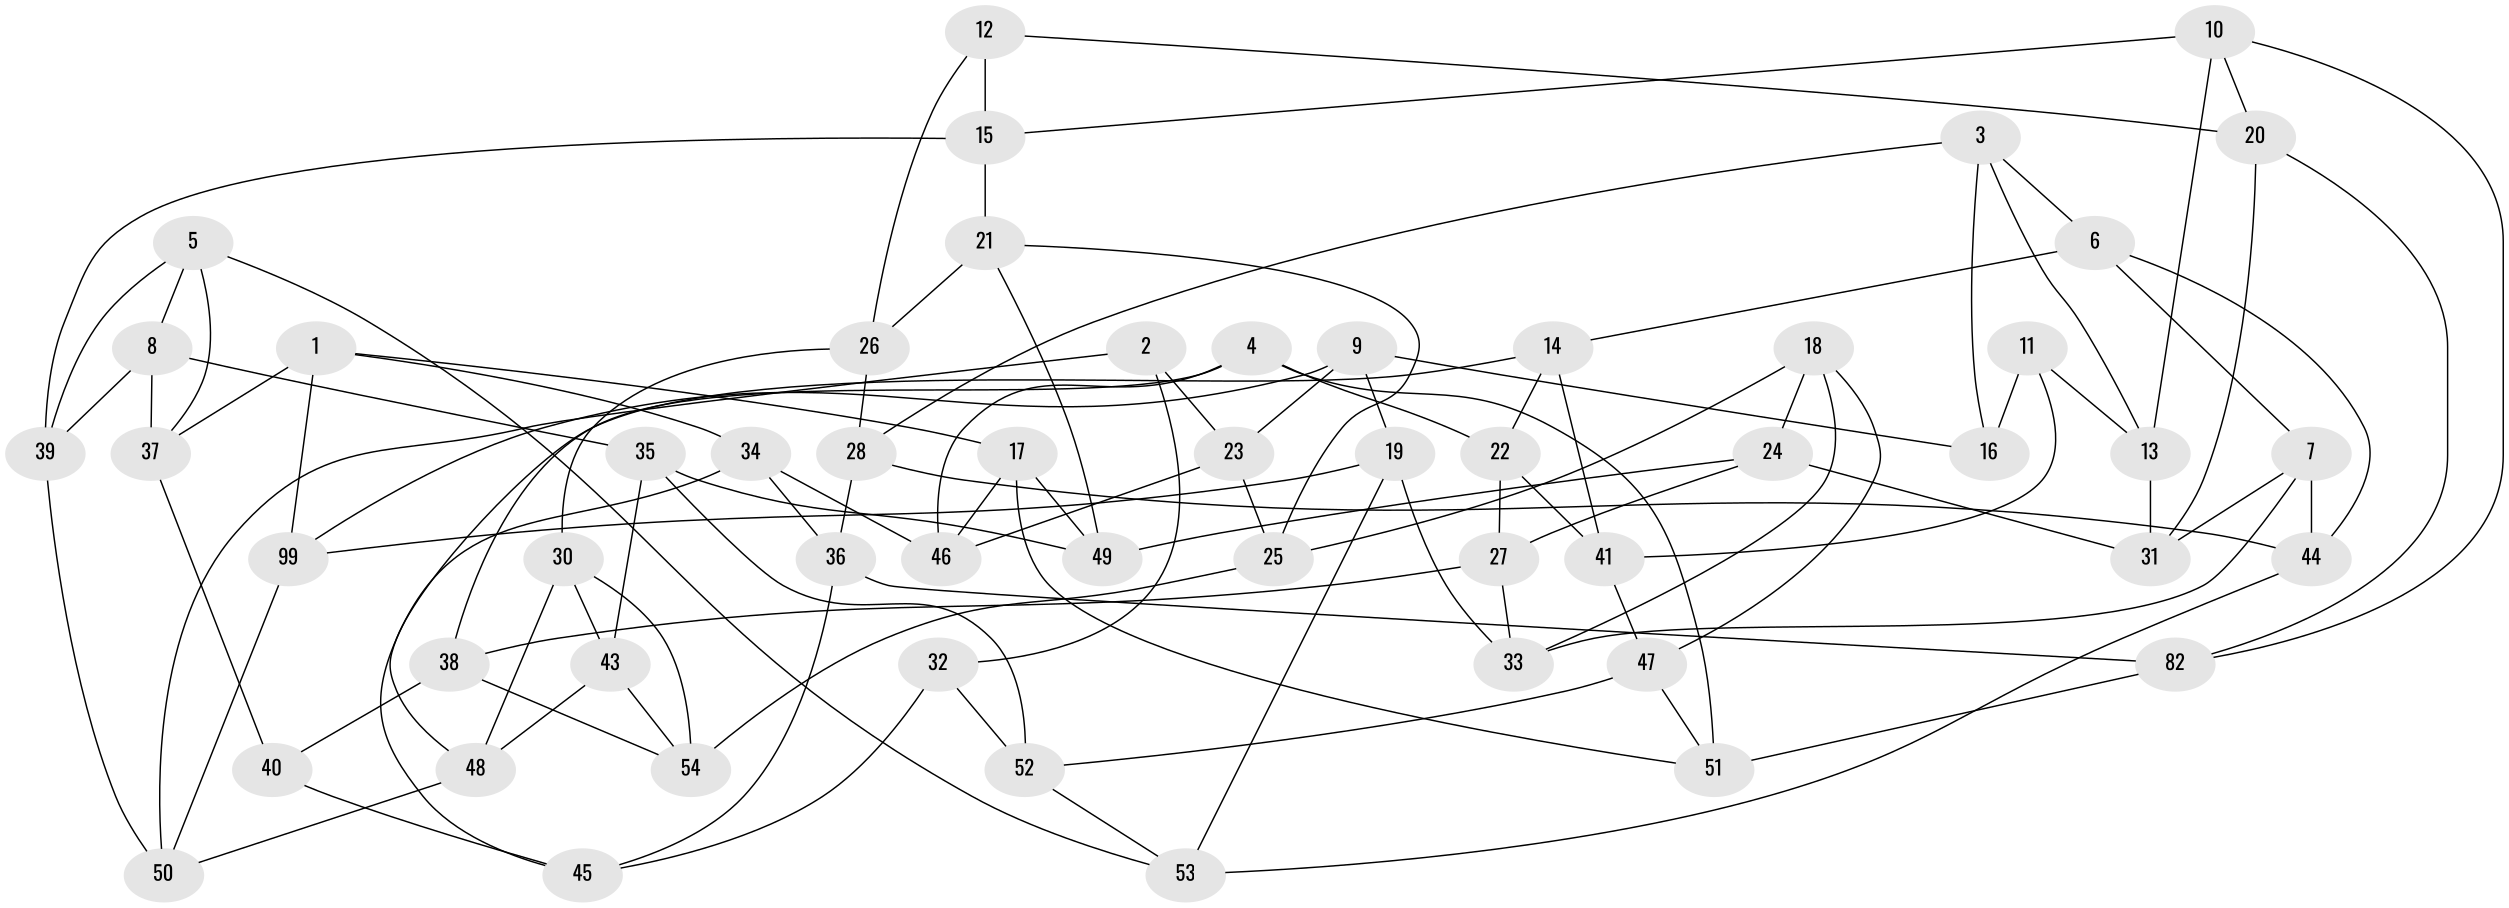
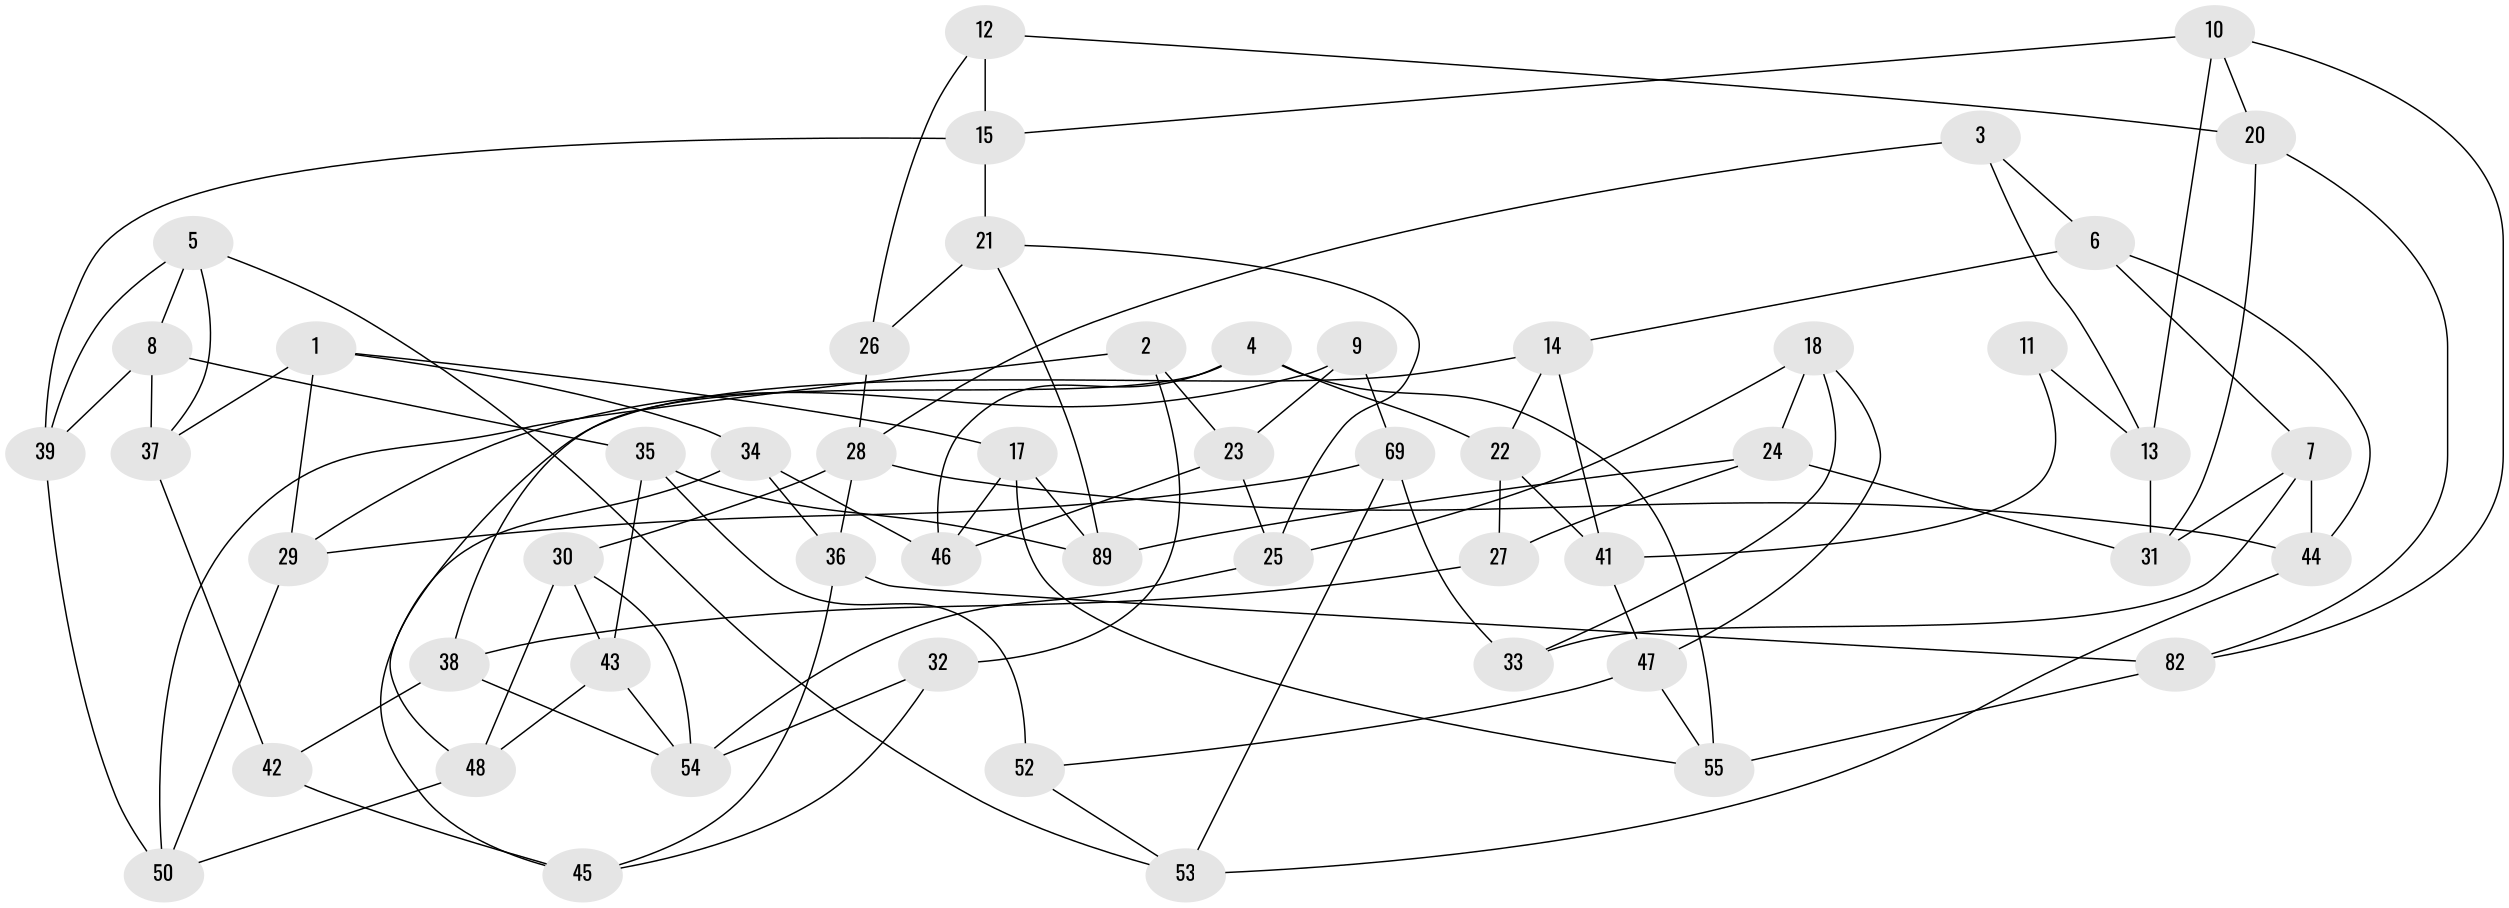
(668, 379) -> (725, 509)
(1395, 454) -> (1395, 454)
(1989, 454) -> none
(288, 559) -> (288, 559)
(1102, 559) -> (1102, 559)
(1506, 612) -> none
(982, 717) -> (815, 717)
(272, 770) -> (272, 770)
(1714, 770) -> (1714, 770)
